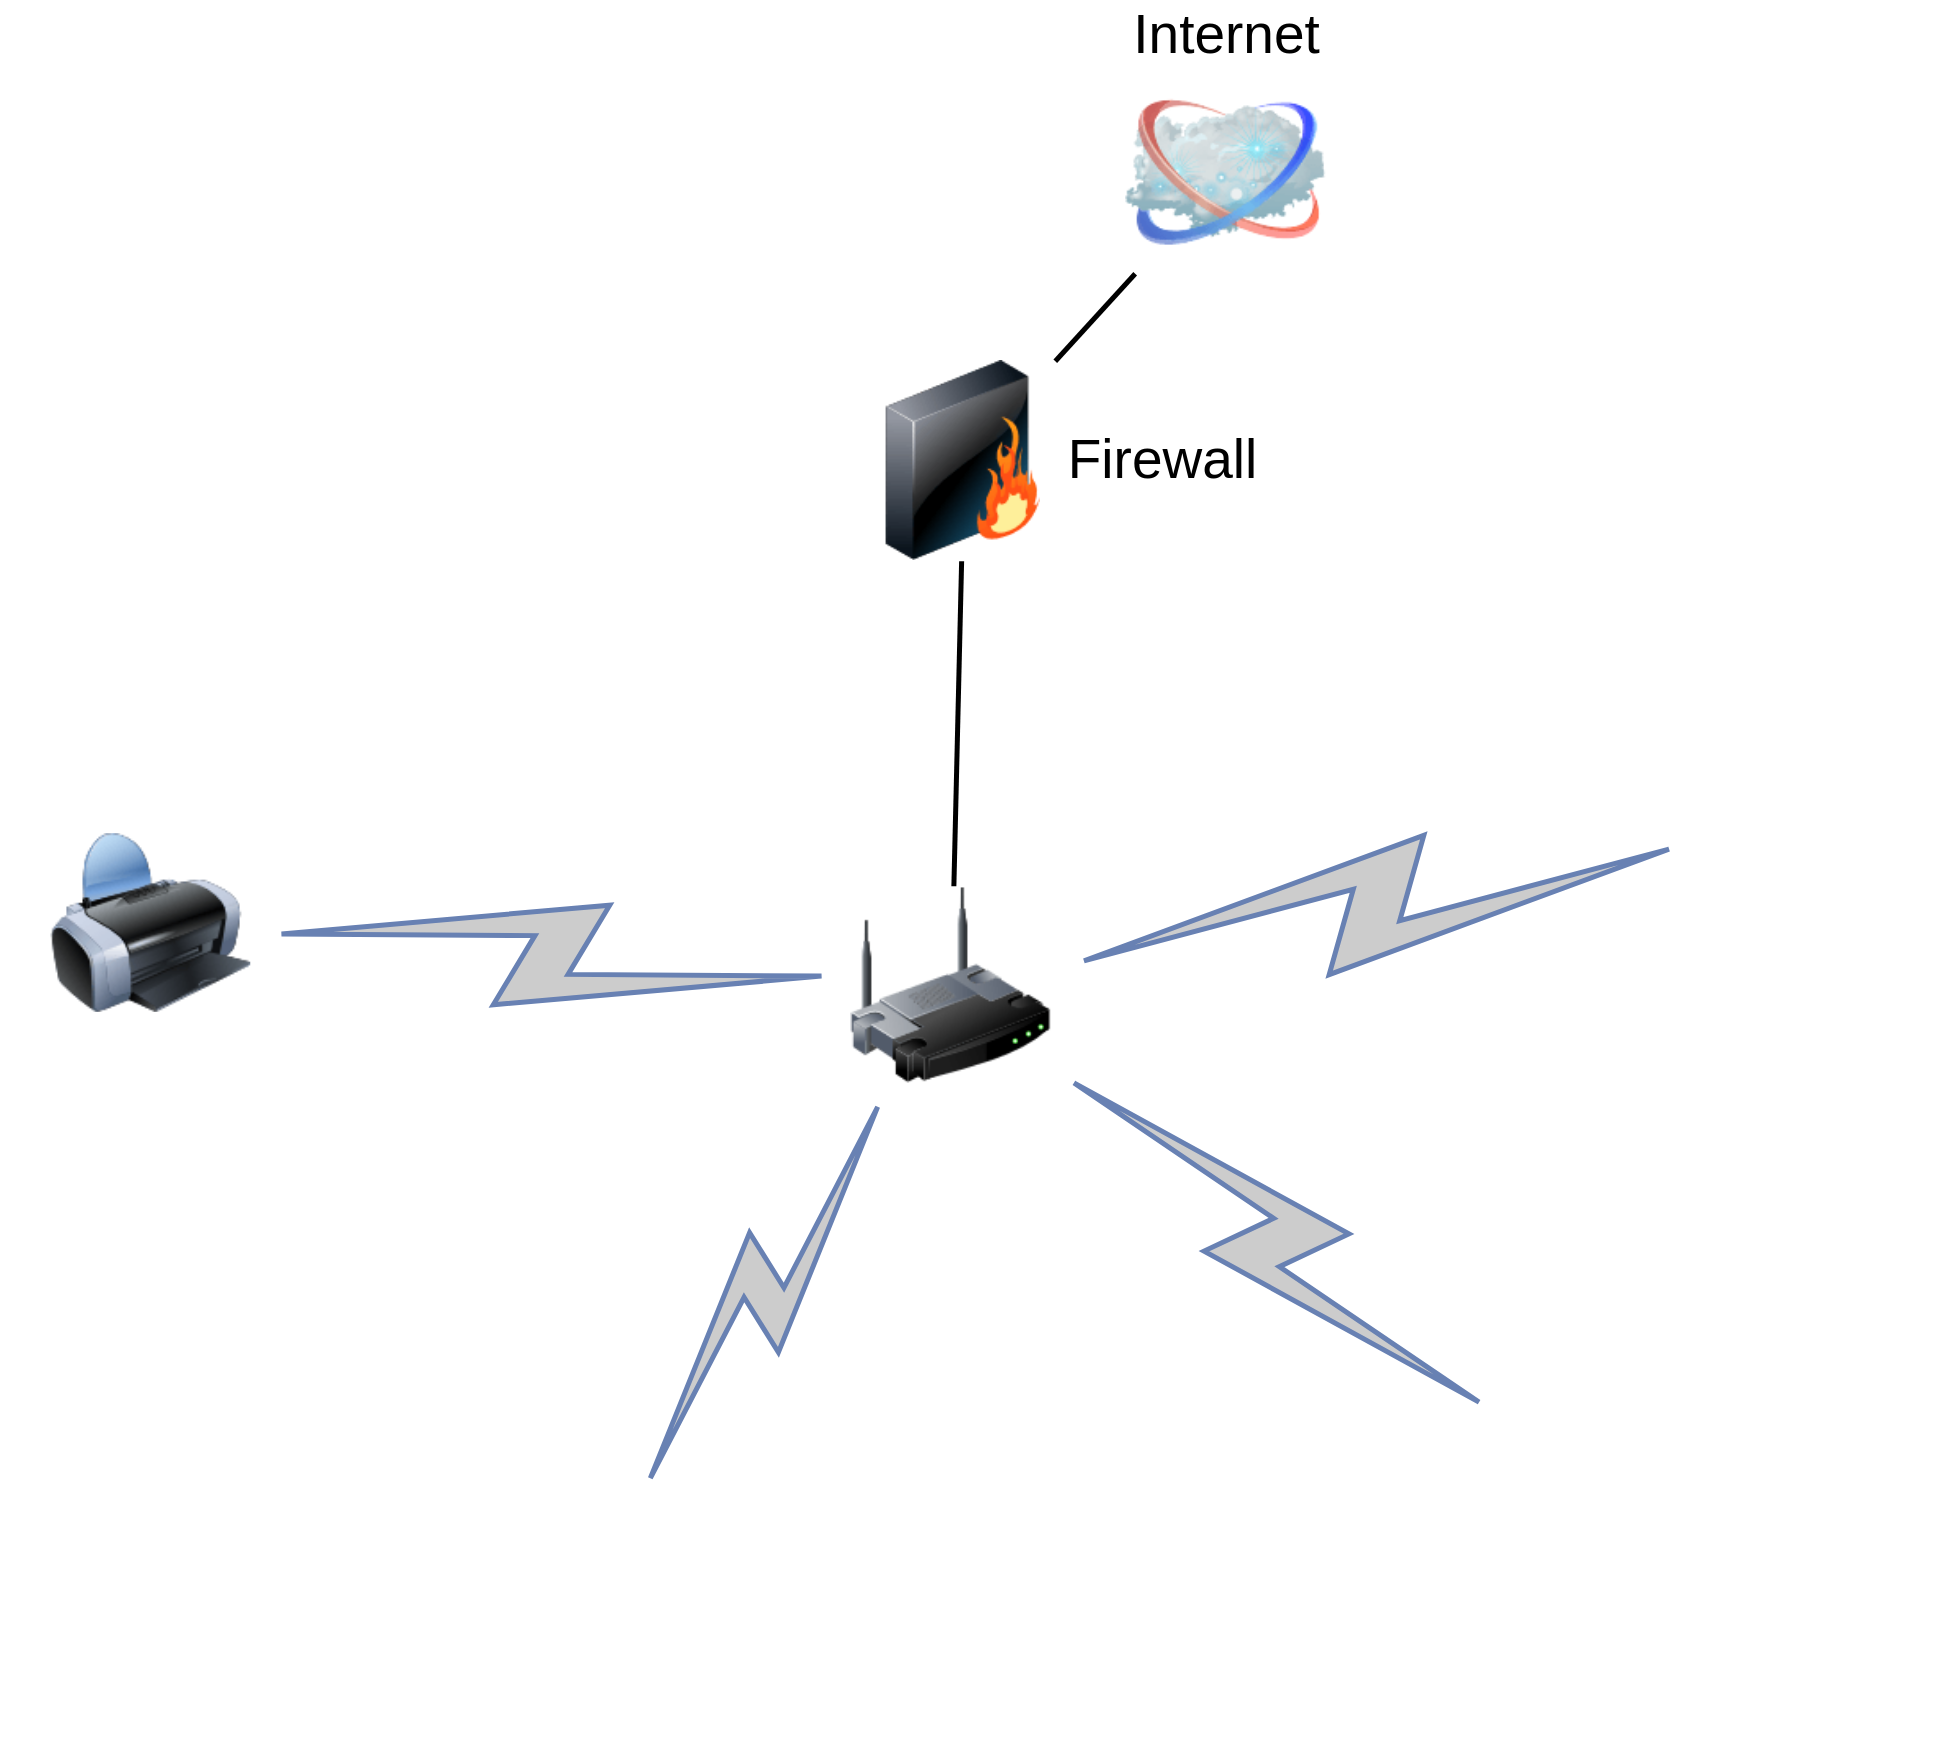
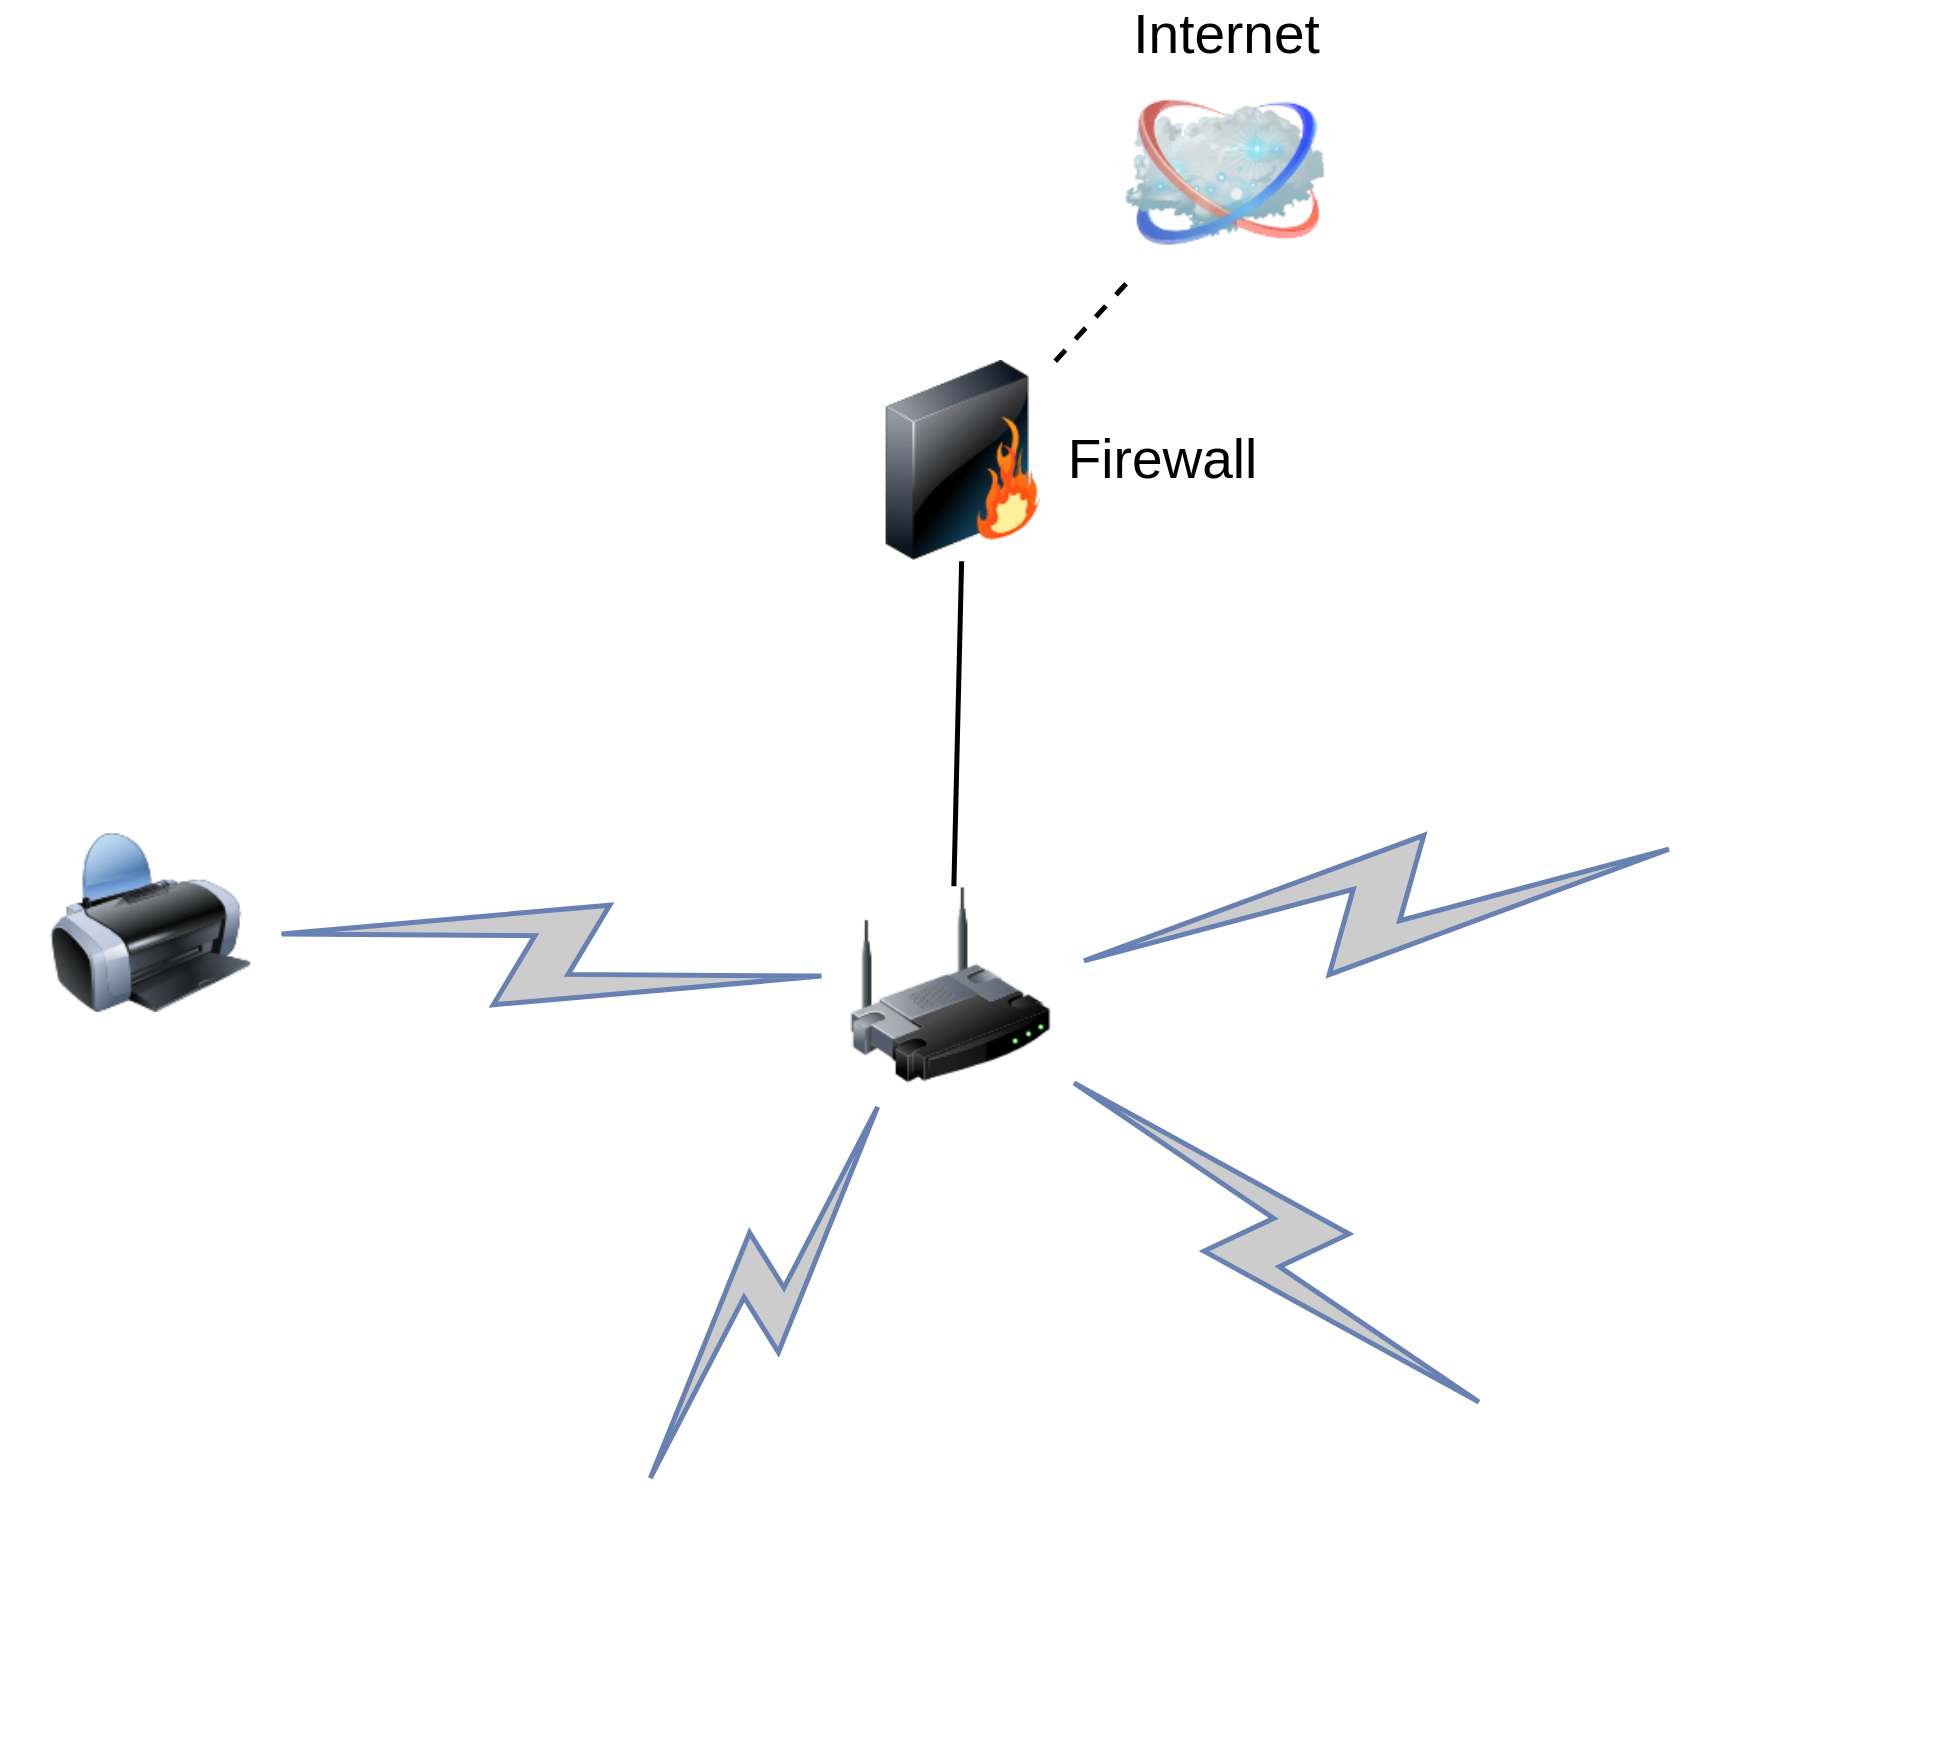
(1071, 344) -> (1071, 344)
